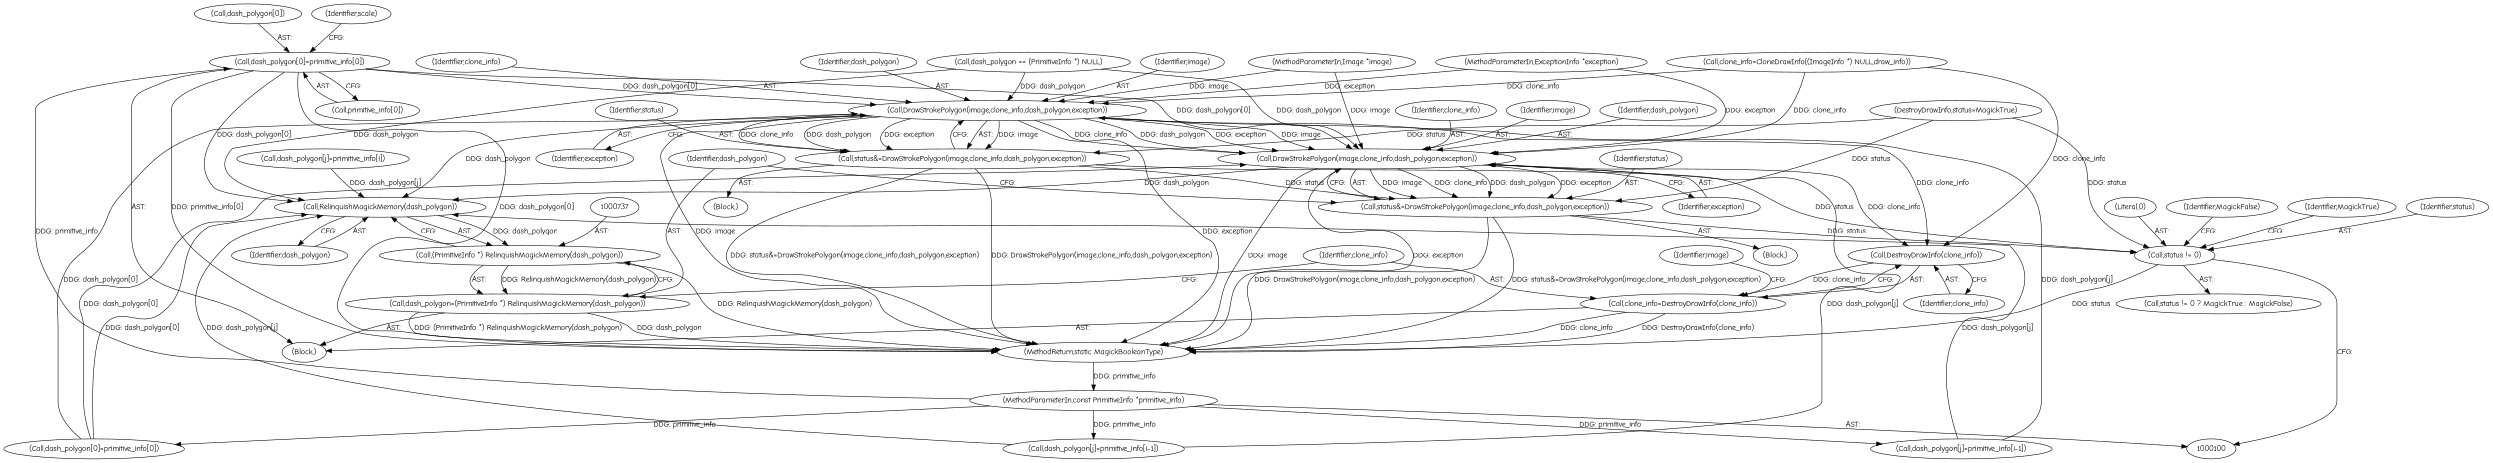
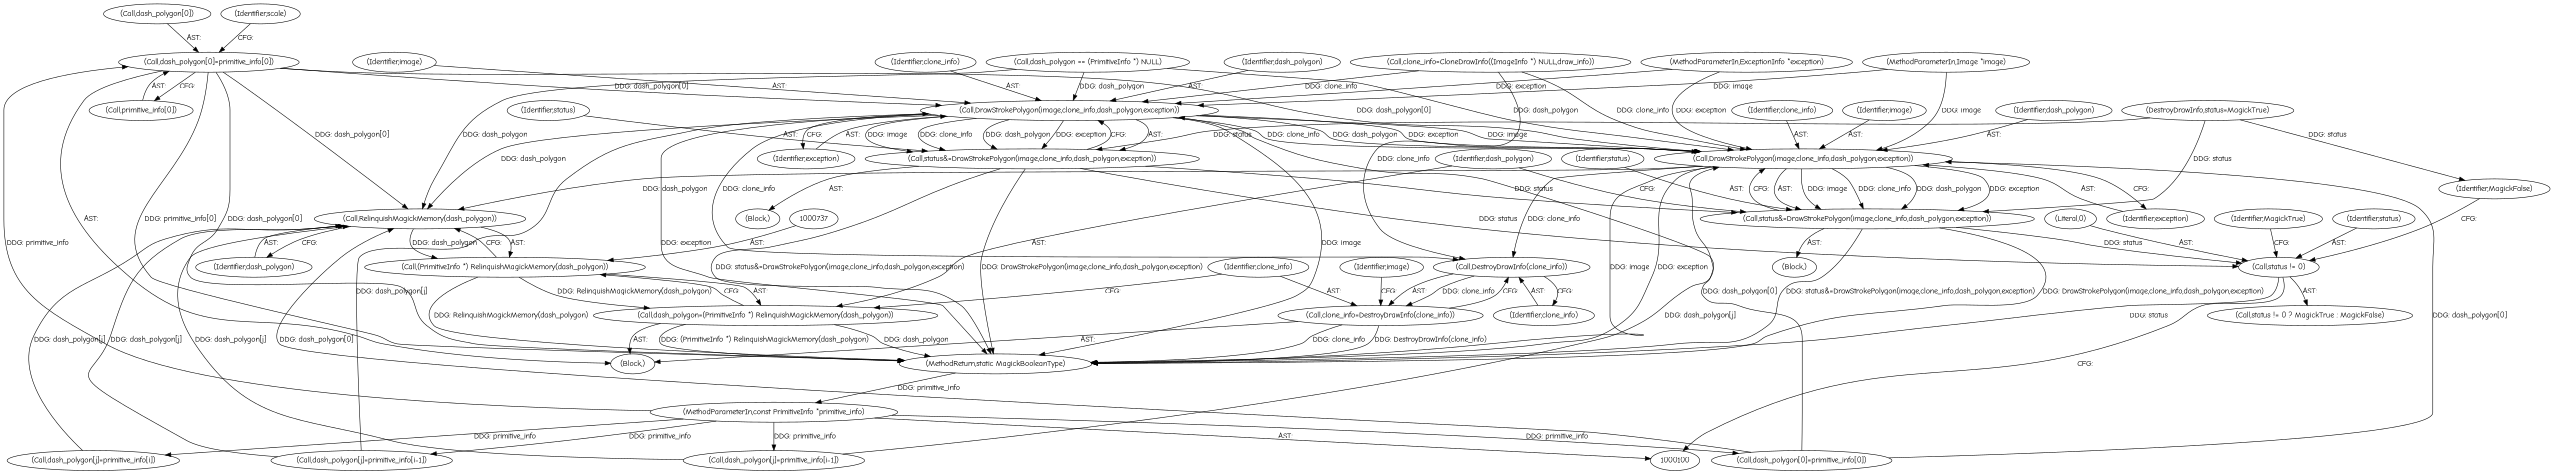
(2087, 174) -> (2350, 149)
none -> (427, 437)
